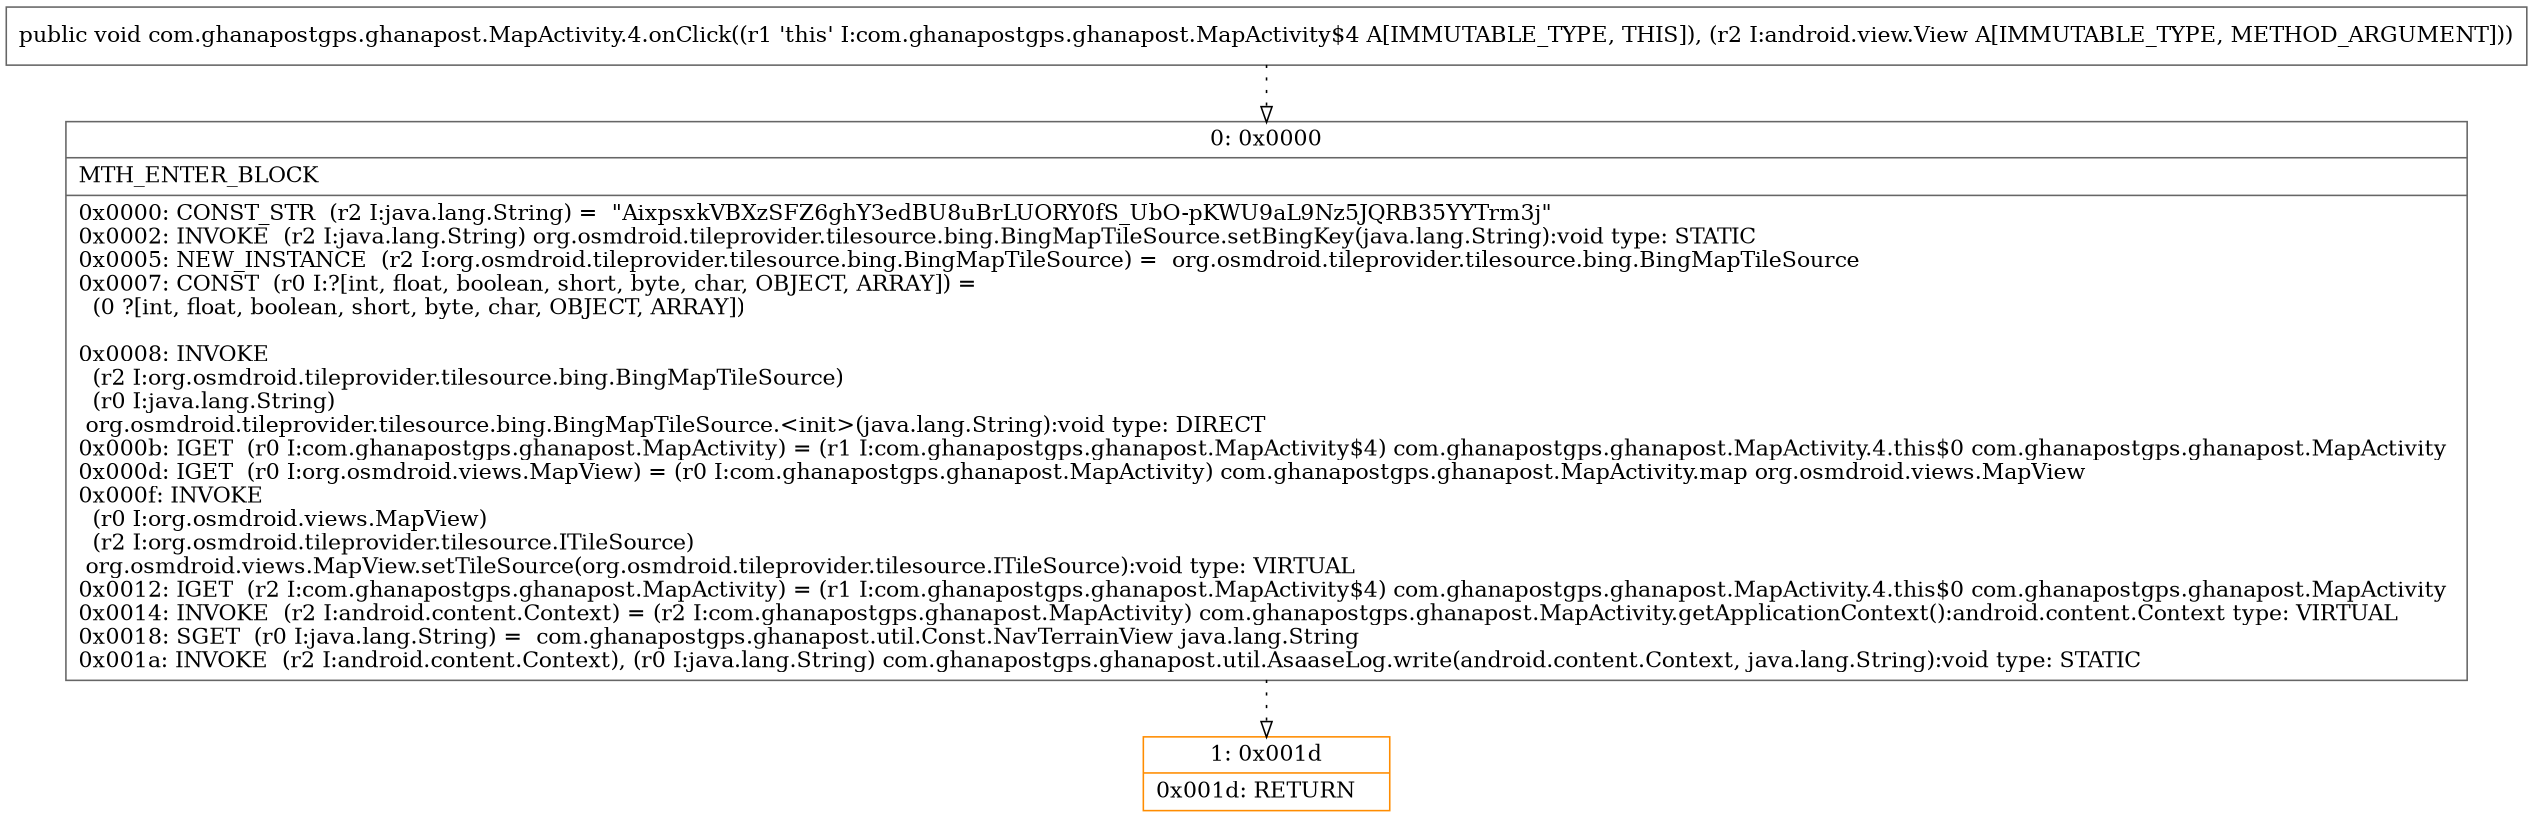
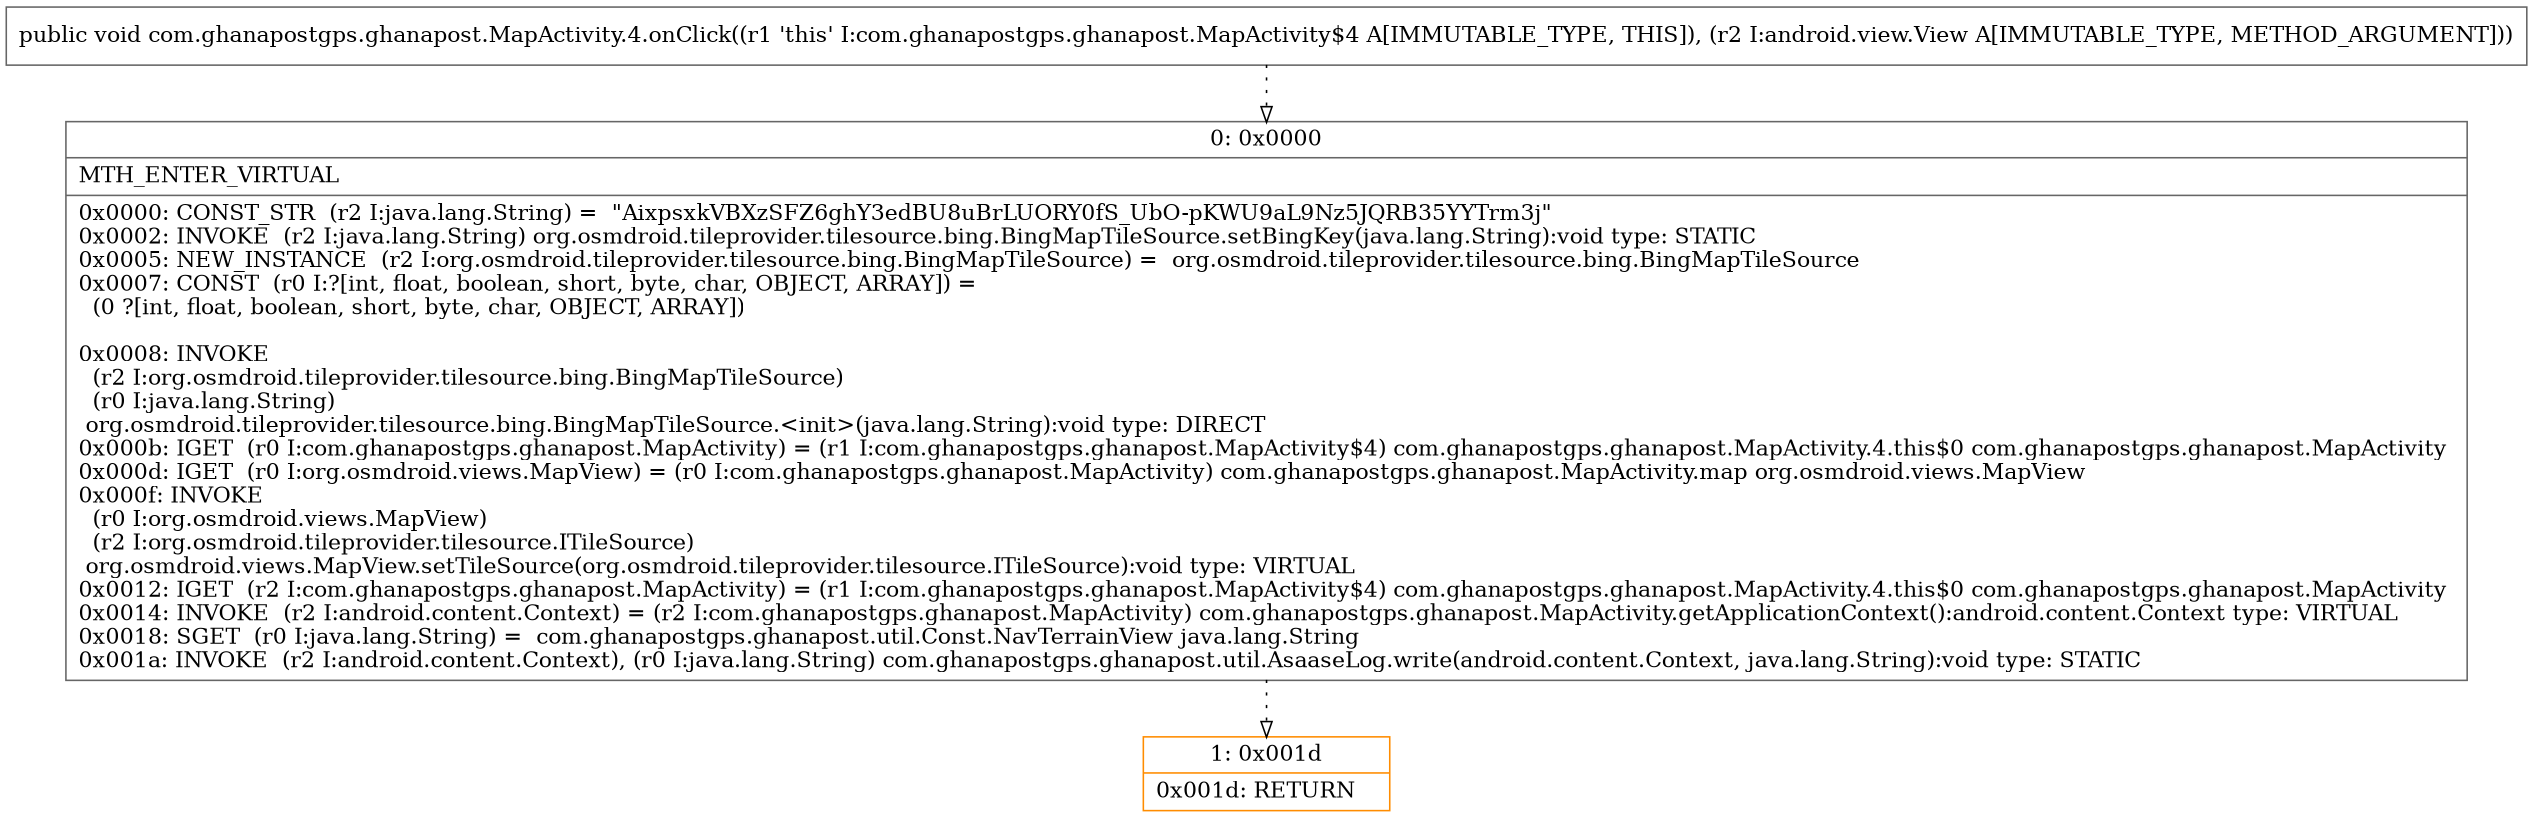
(199, 176) -> (209, 176)
